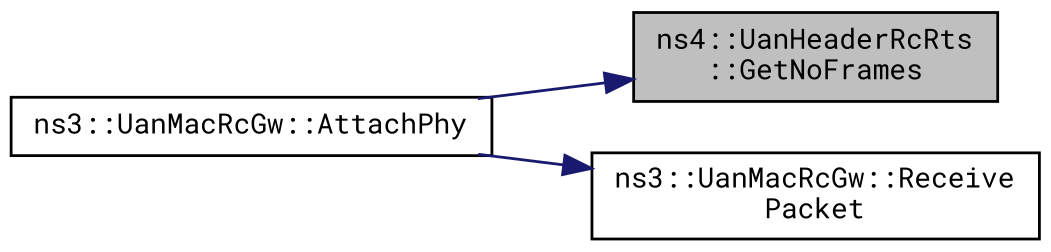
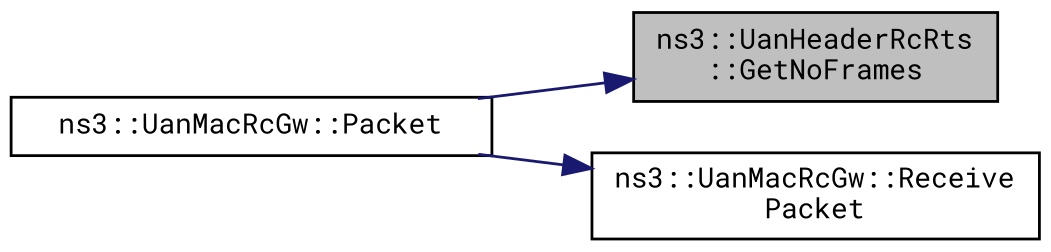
(816, 57) -> (816, 57)
(252, 126) -> (252, 126)
